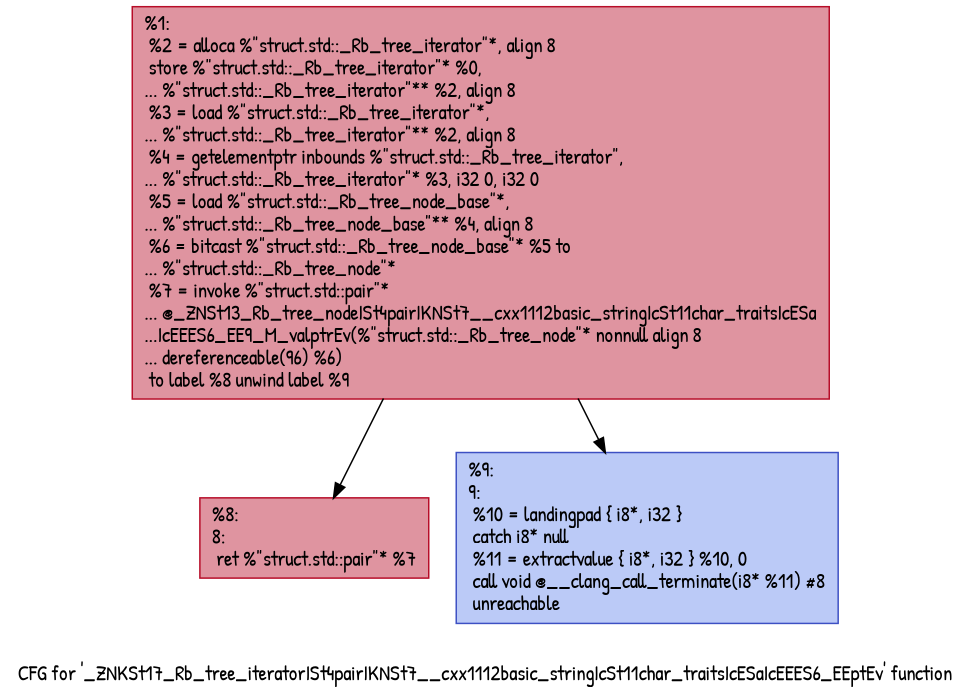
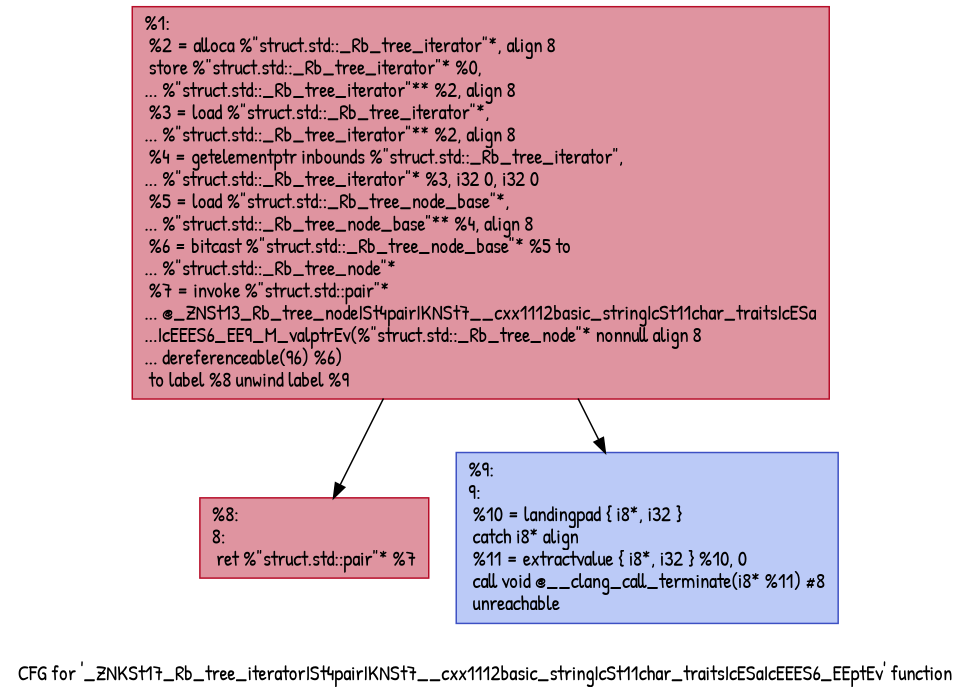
(519, 537) -> (524, 537)
